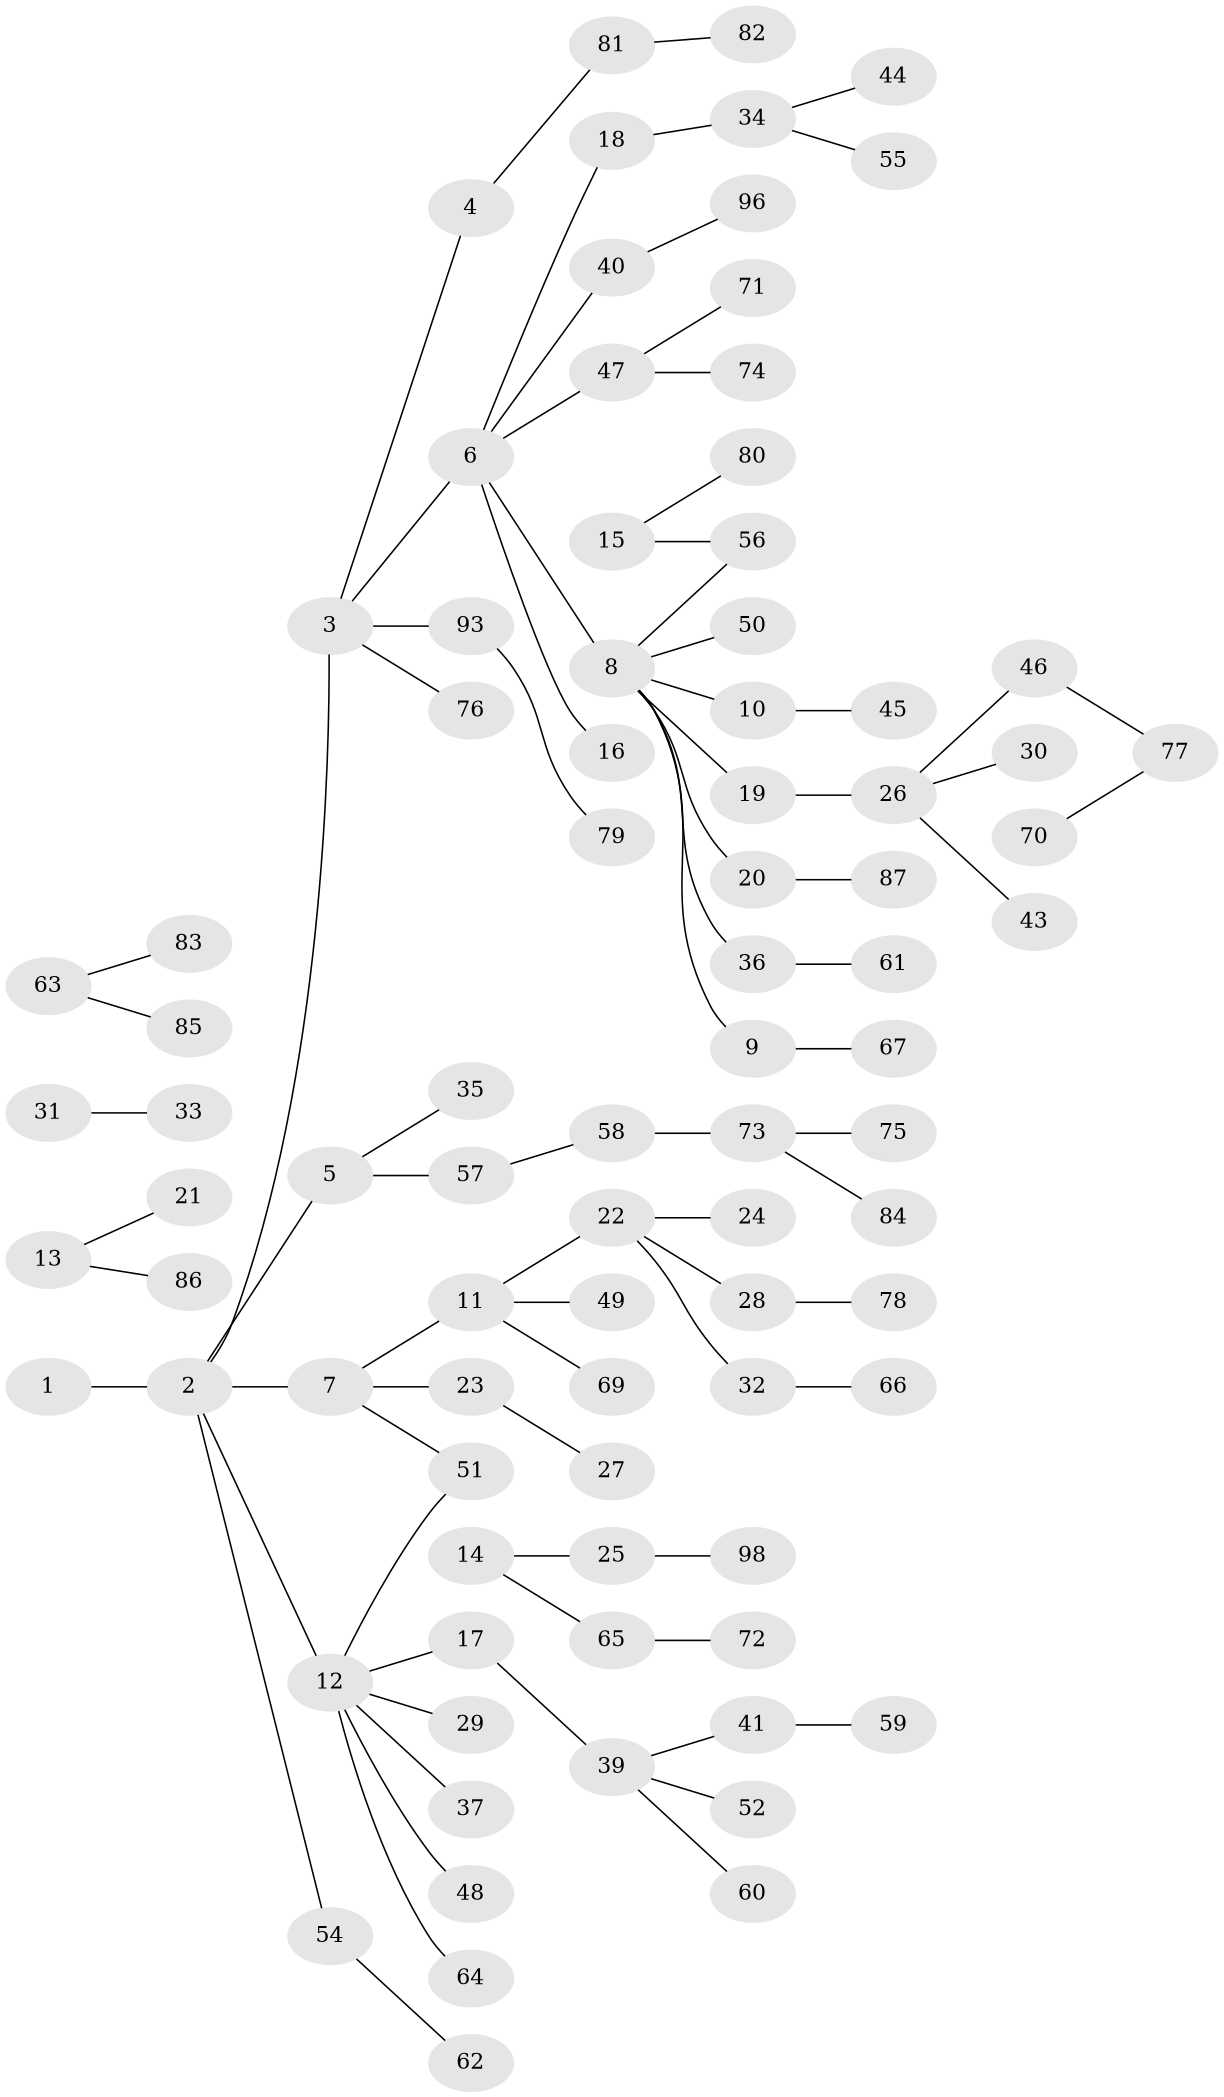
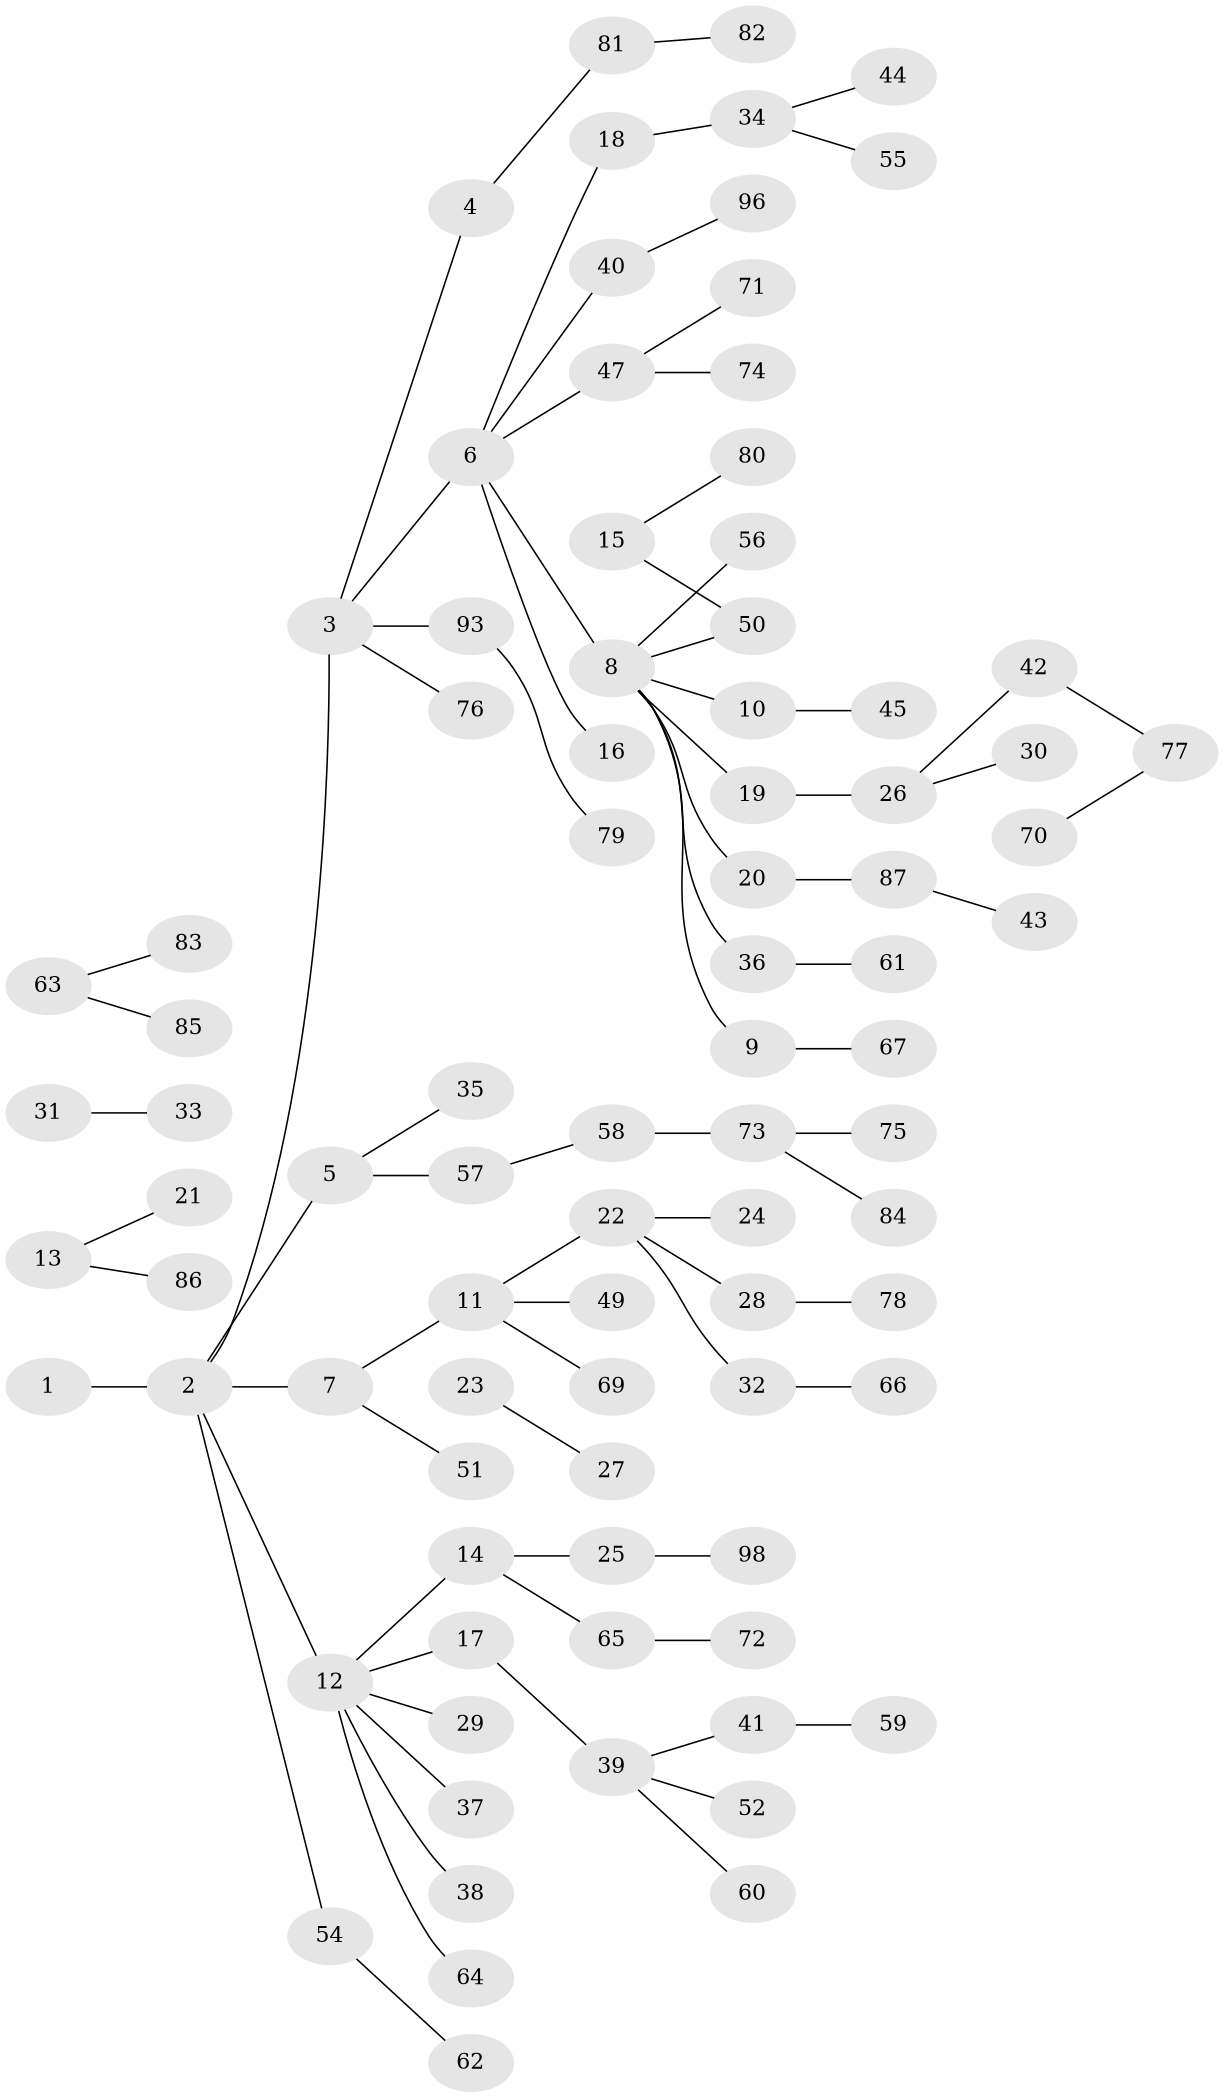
(683, 542) -> (682, 584)
(1035, 668) -> (1035, 668)
(964, 859) -> (964, 901)
(401, 1387) -> none
(390, 1572) -> (401, 1619)
(471, 1894) -> (471, 1894)
